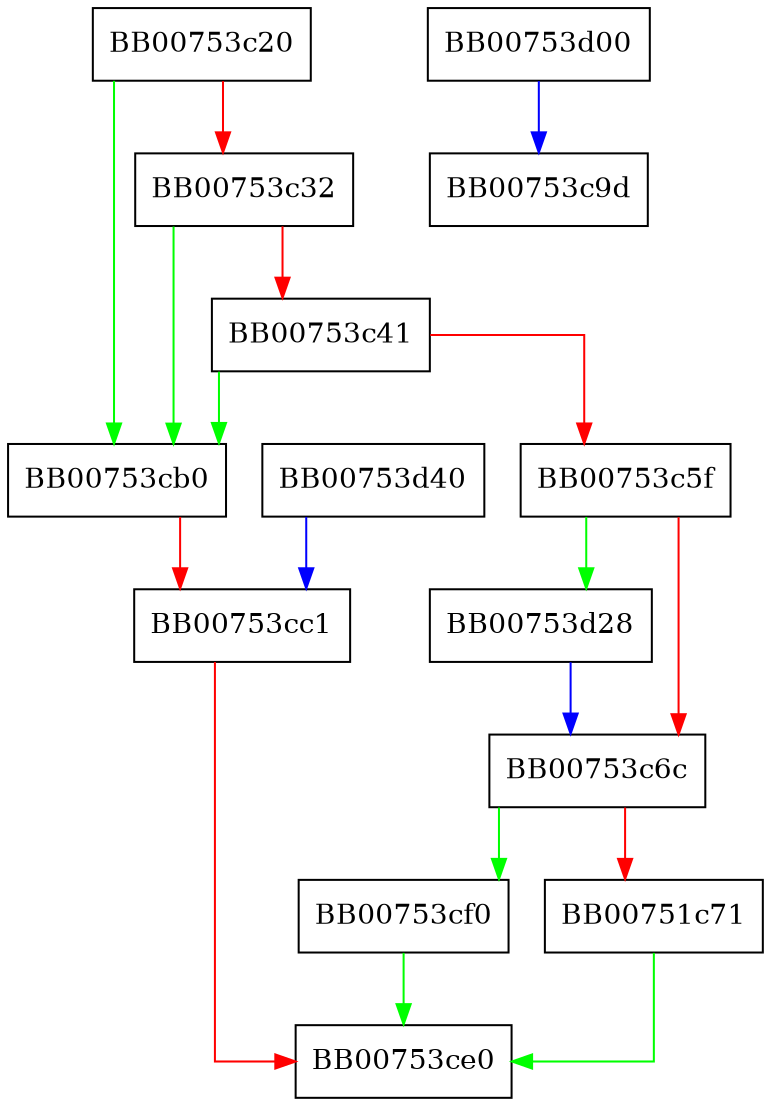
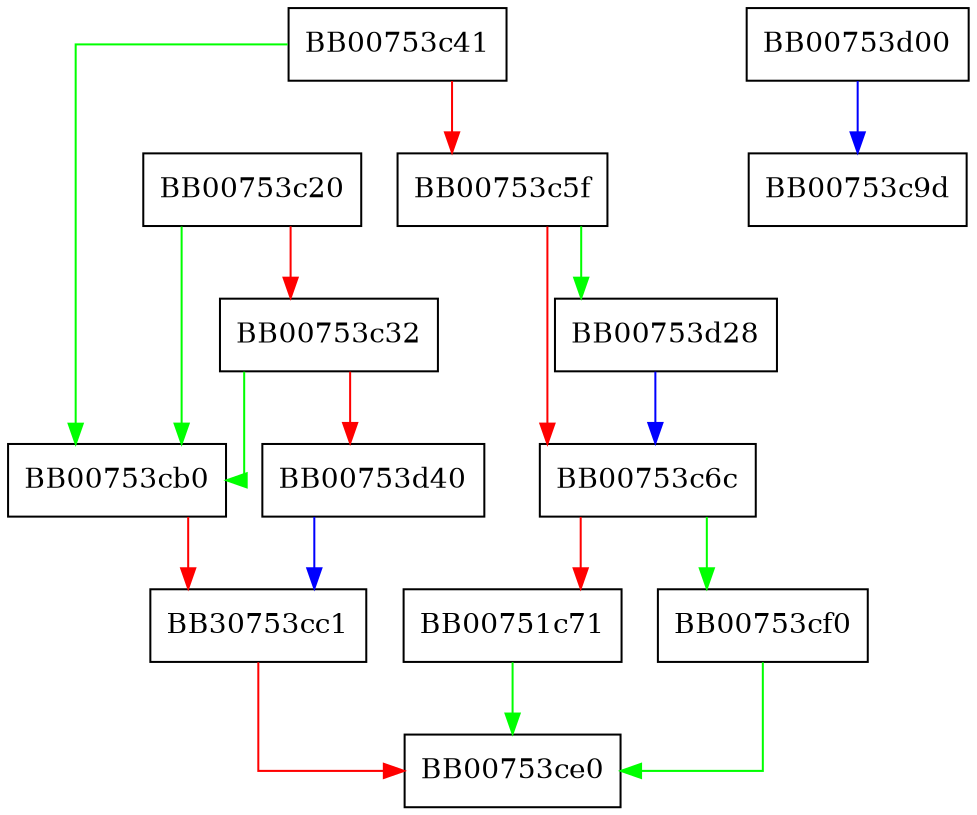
(283, 252) -> (350, 397)
(242, 626) -> (258, 626)
